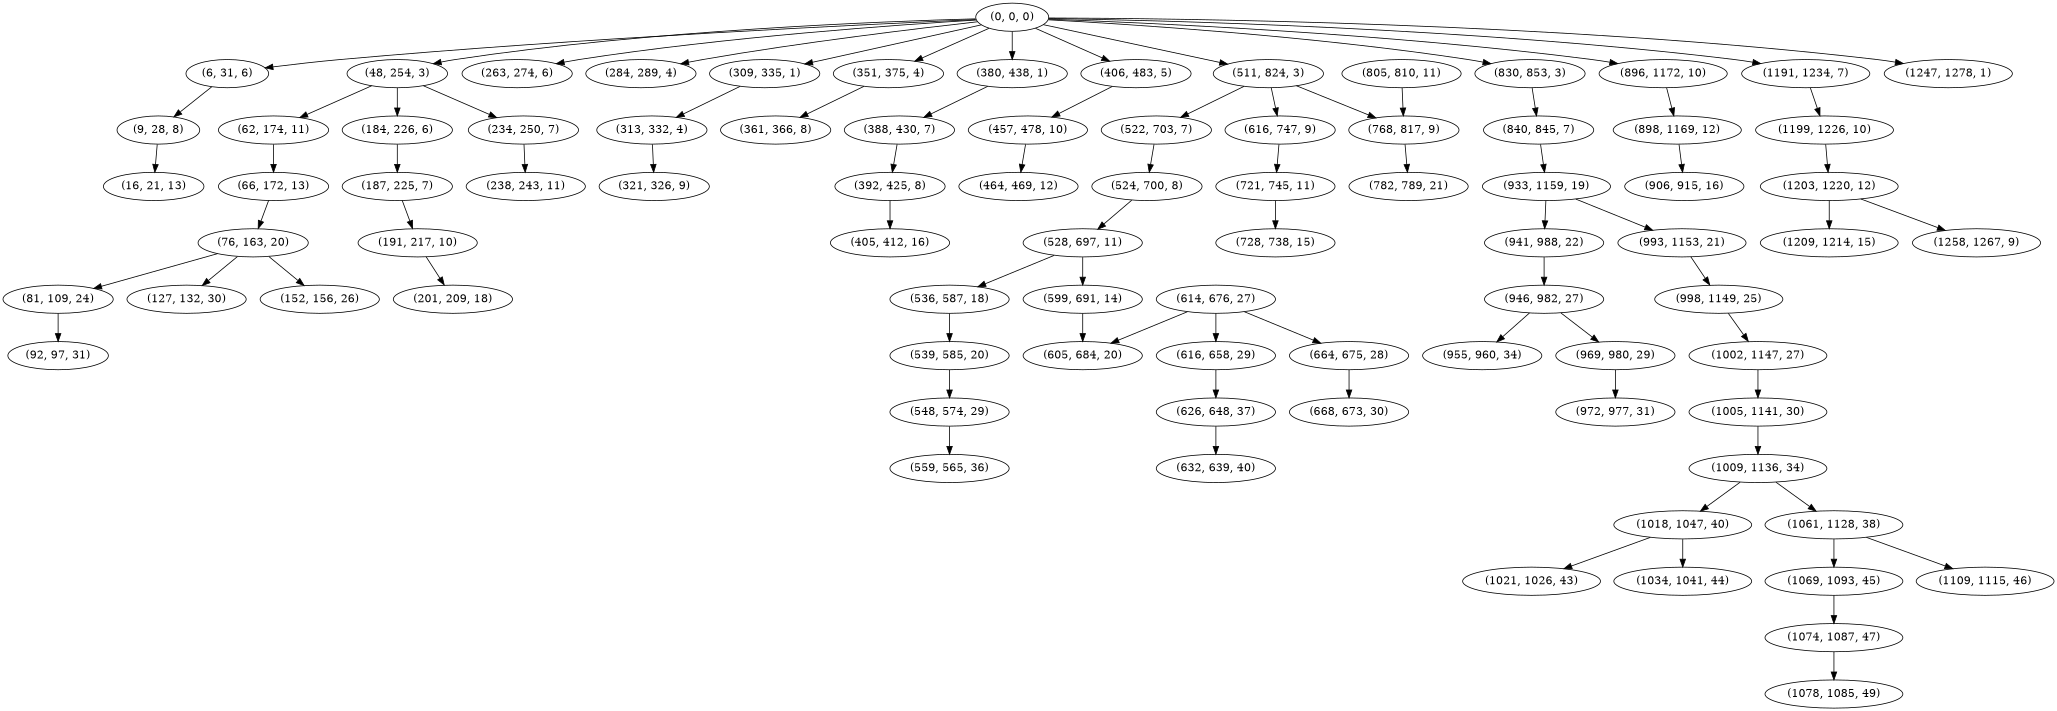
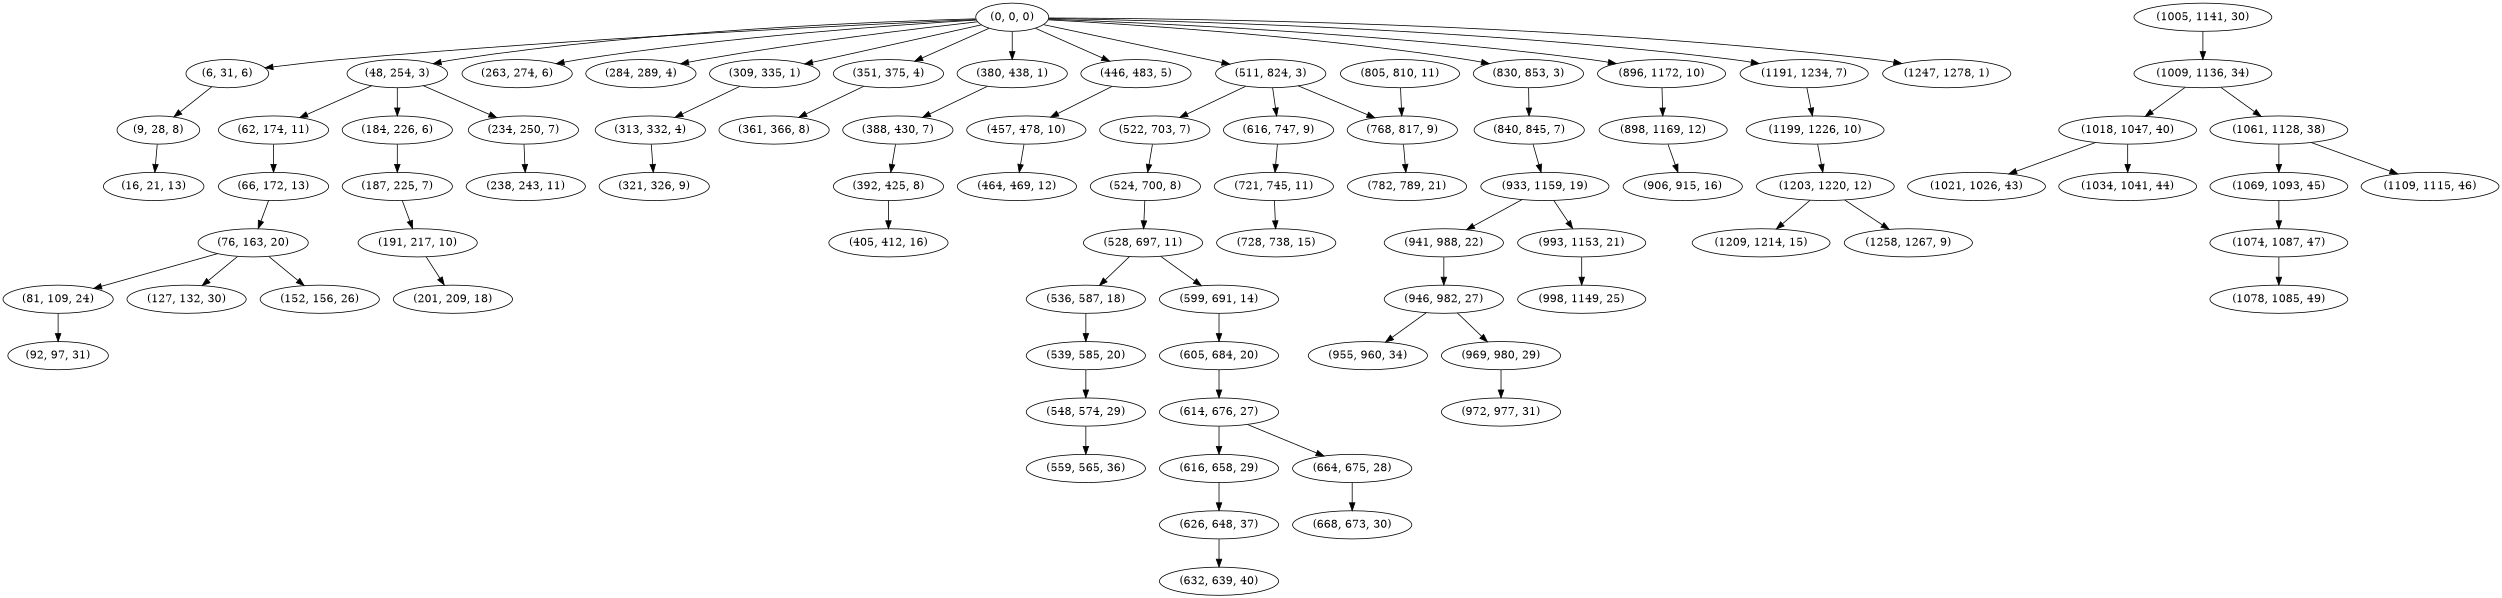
(1136, 74) -> (1136, 74)
(1153, 326) -> (1219, 380)
(1758, 356) -> none
